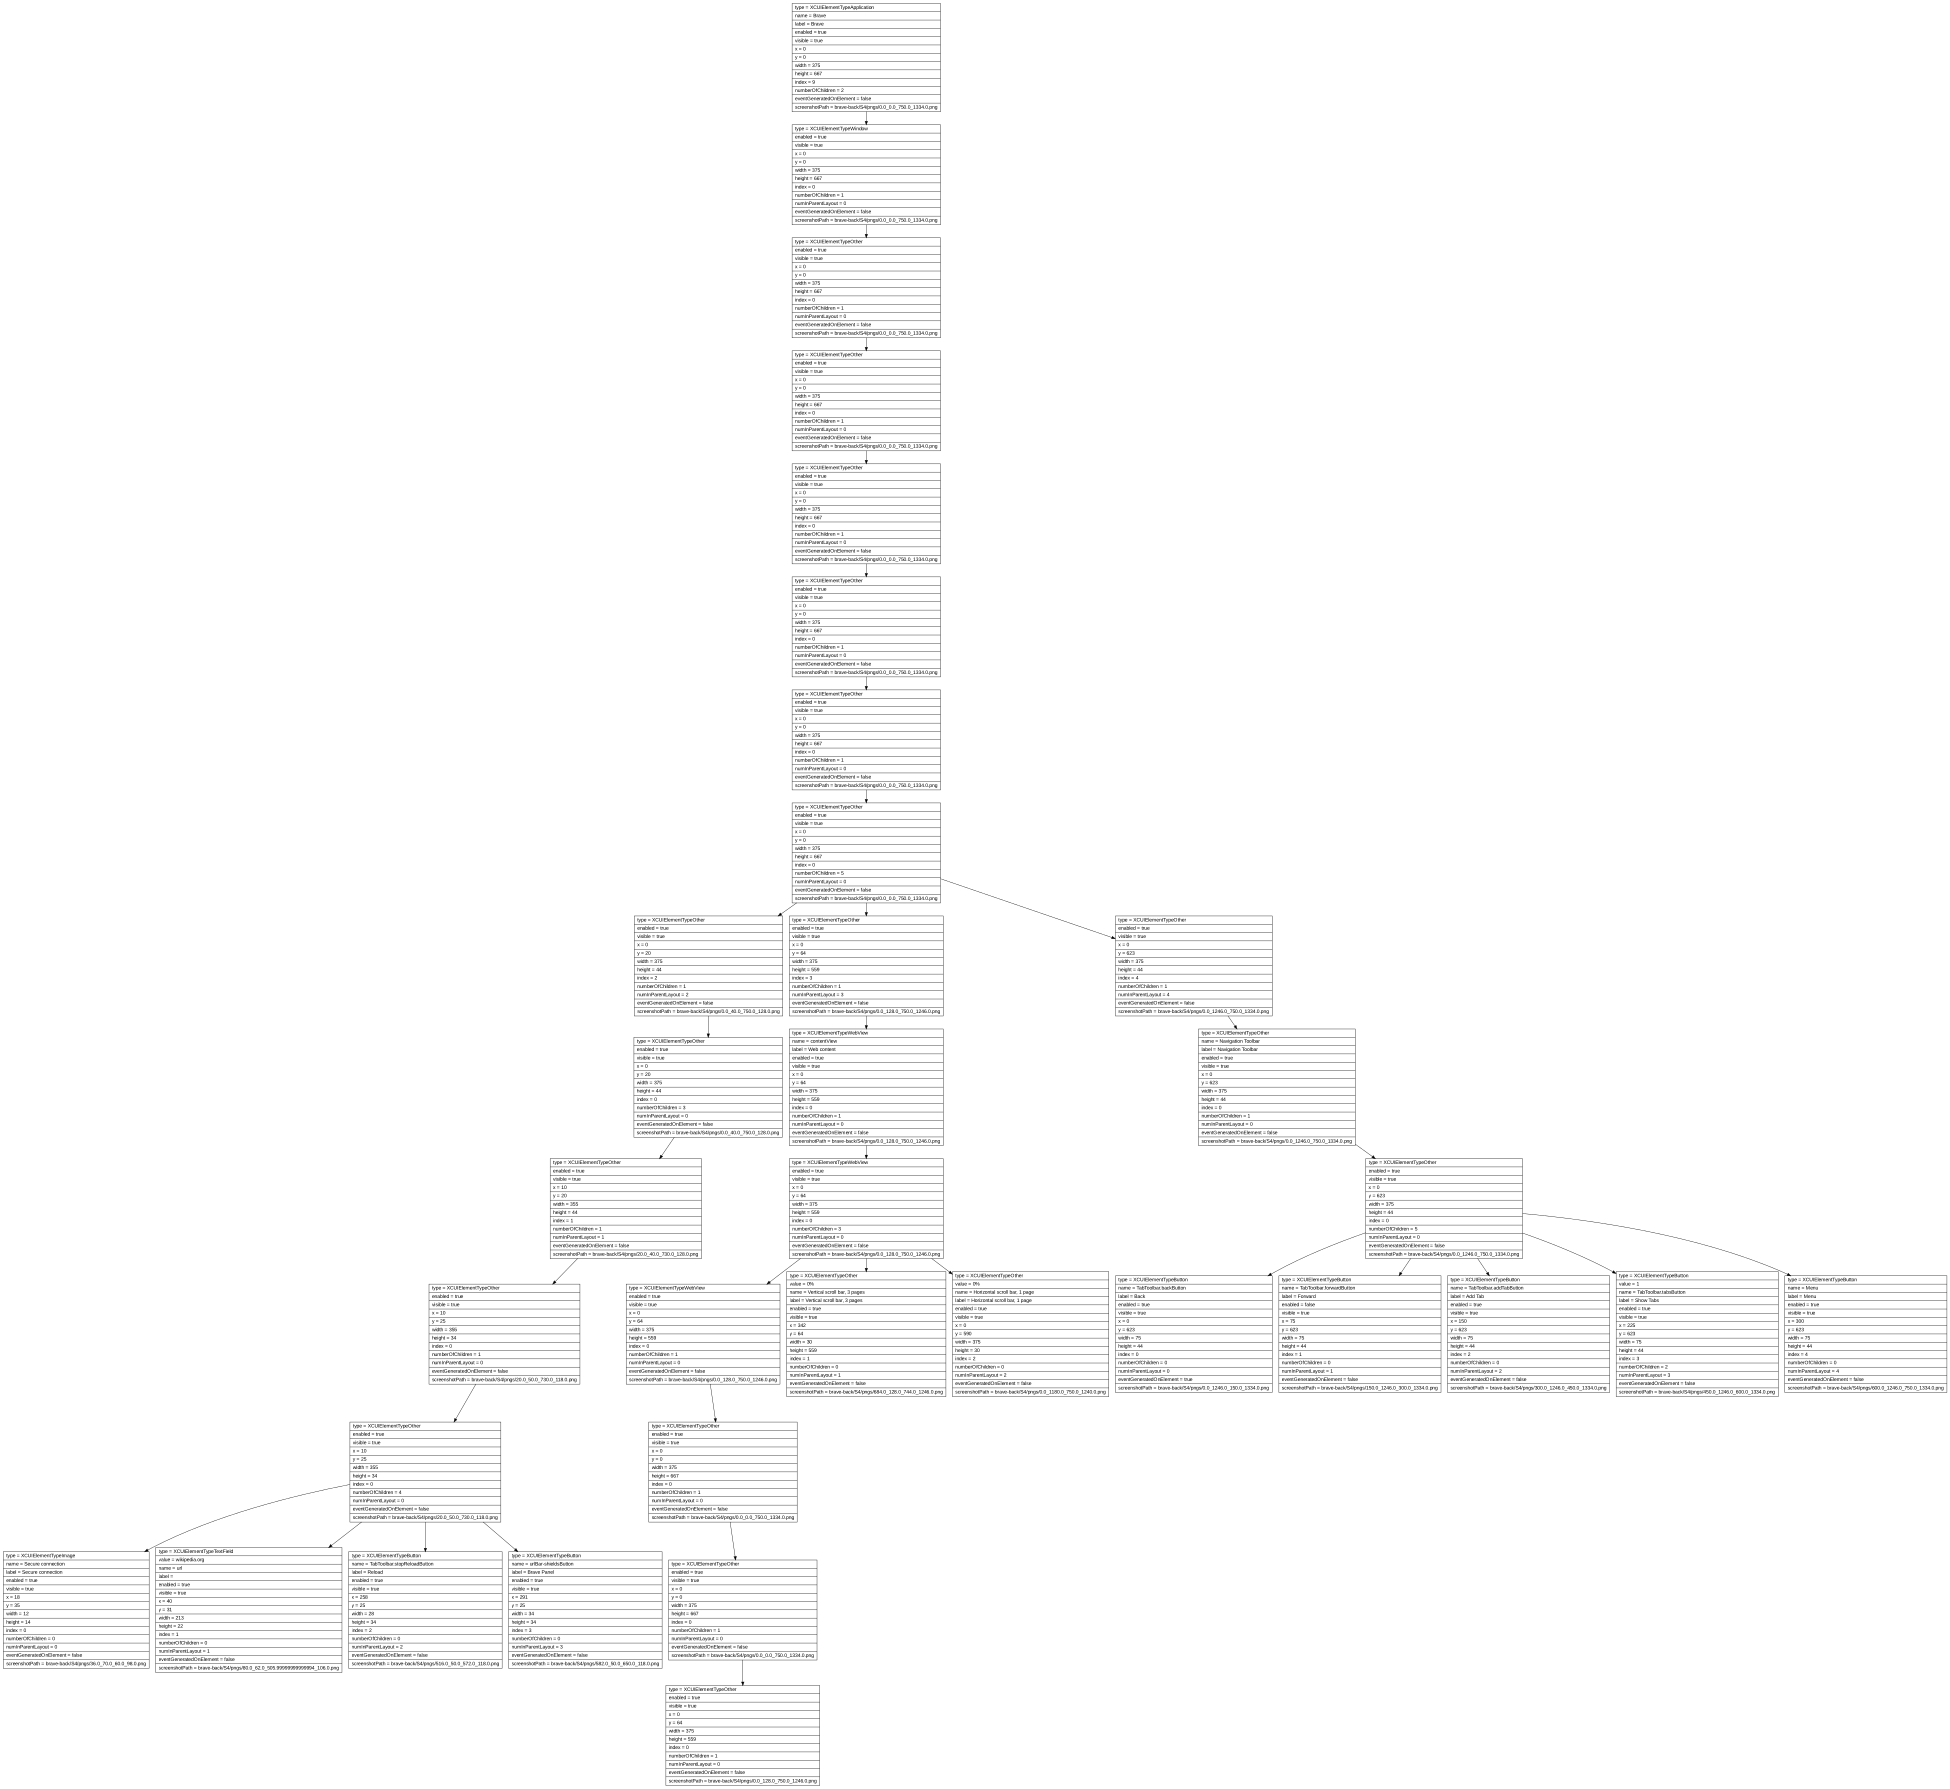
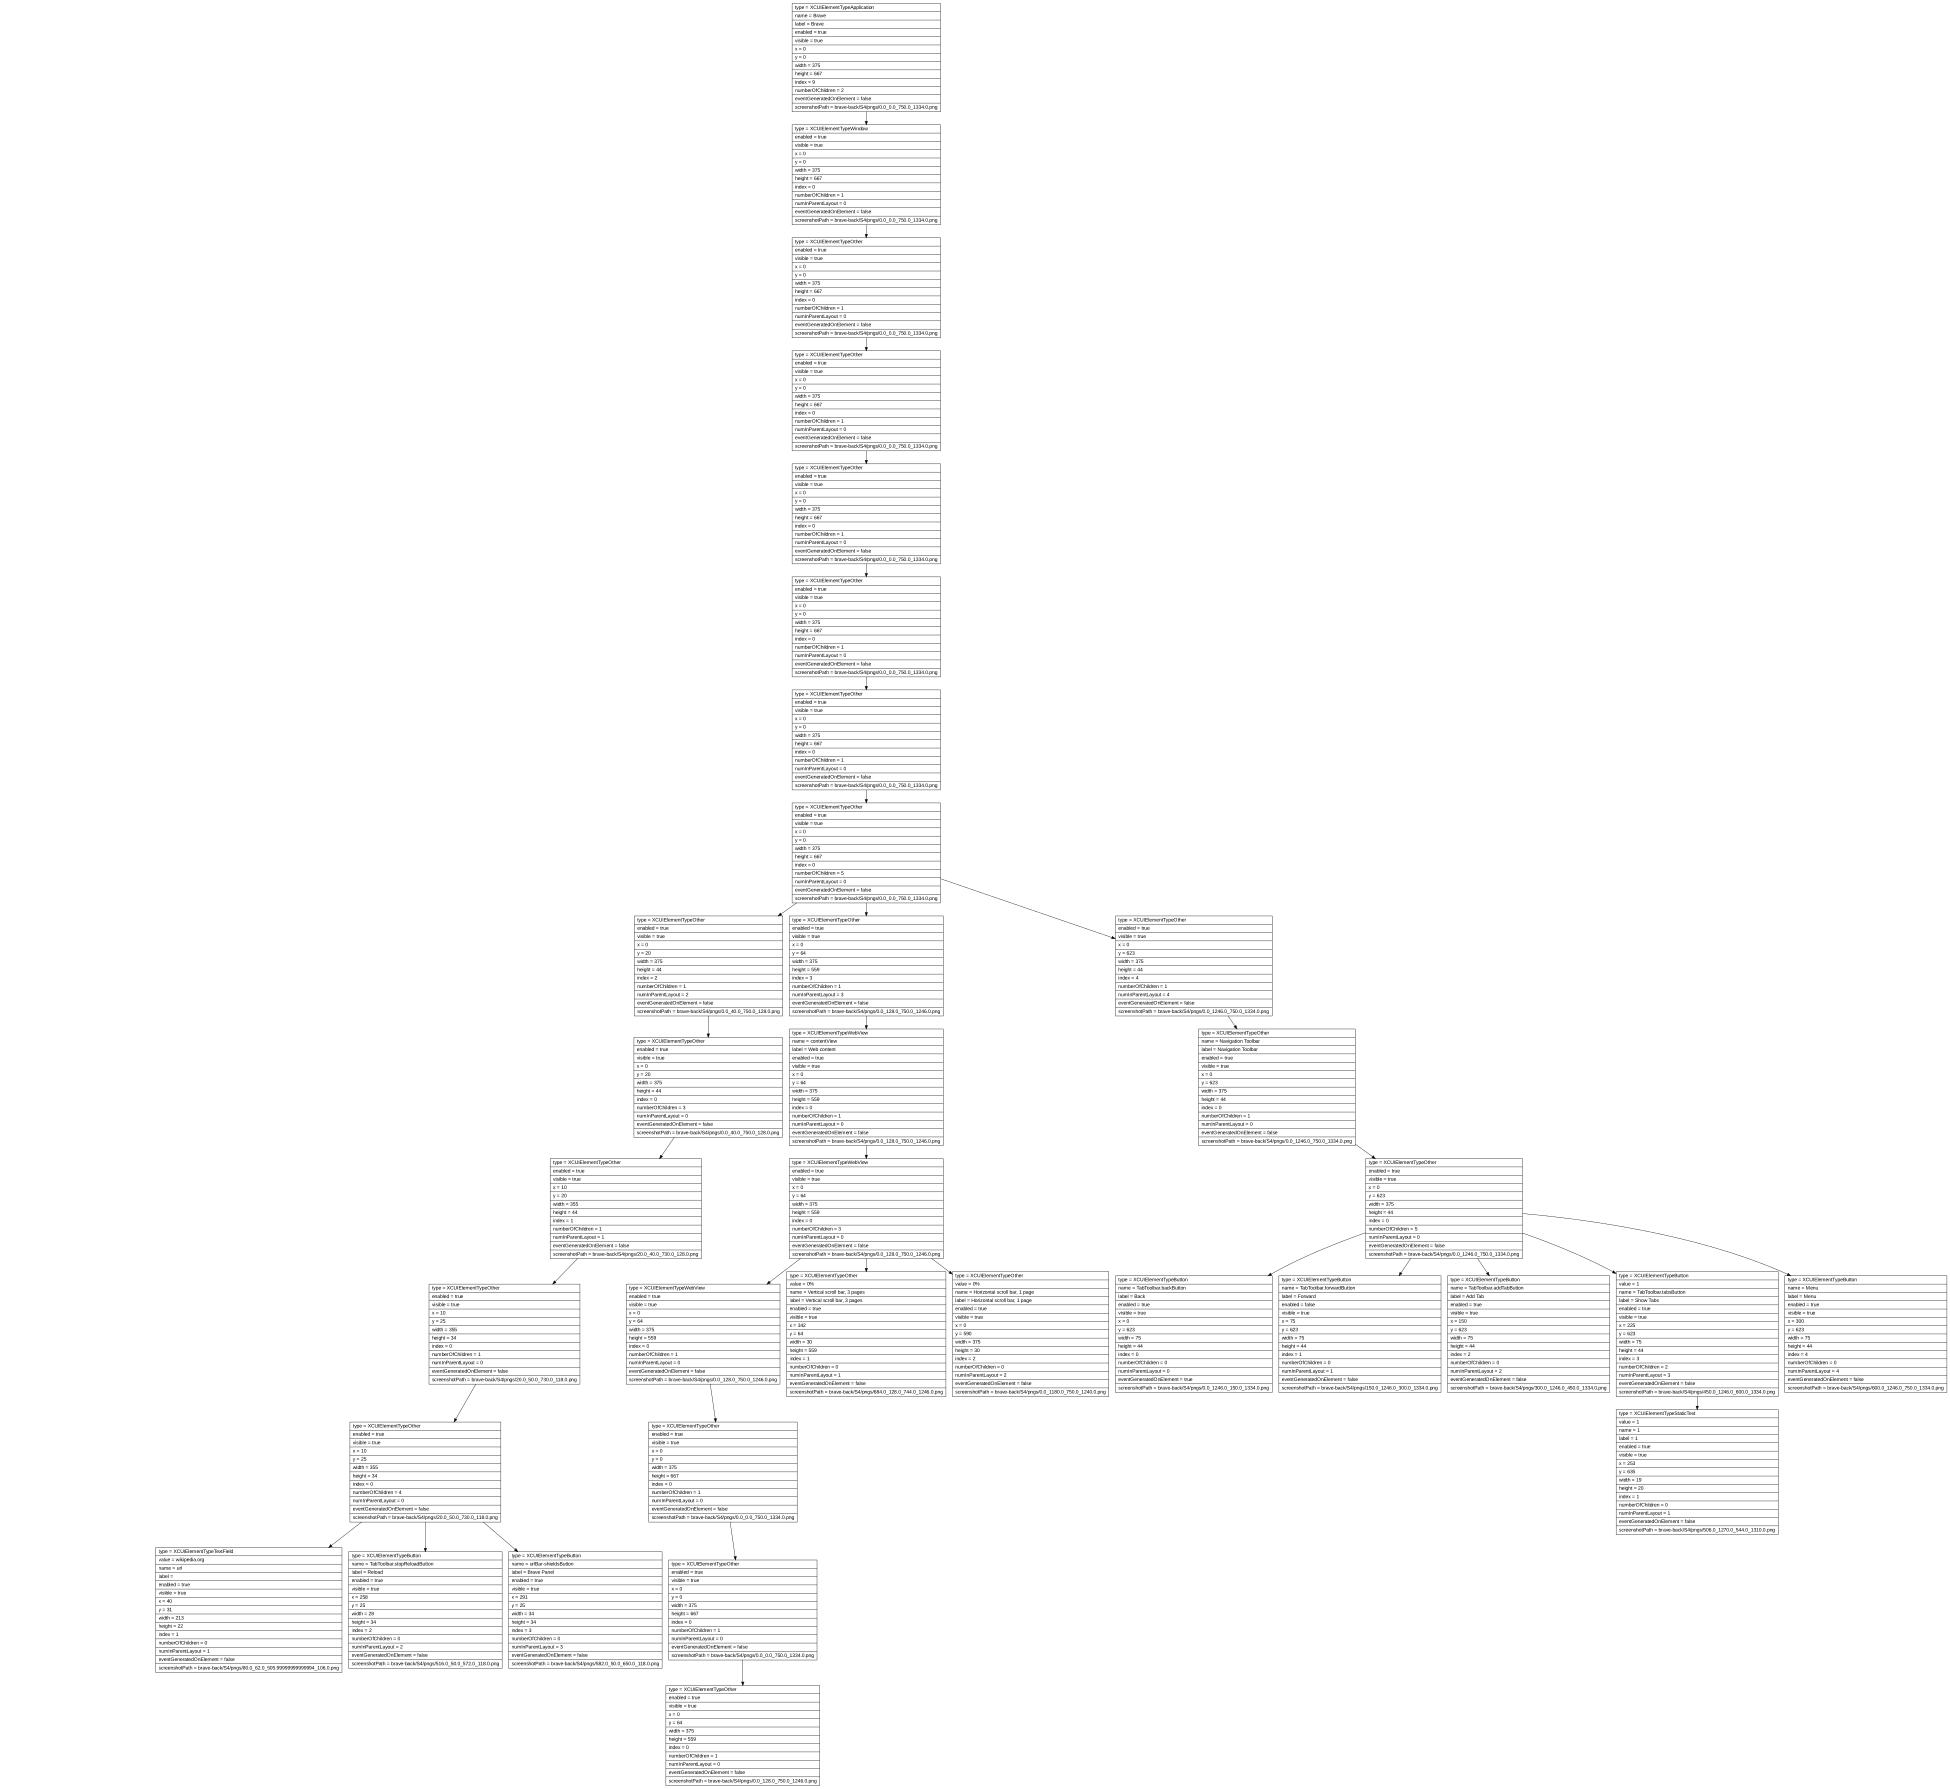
none -> (1697, 1472)
(76, 1610) -> none
